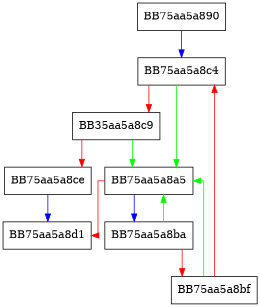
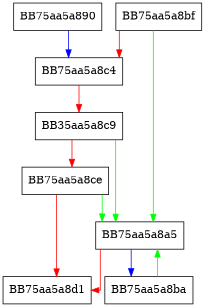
(176, 122) -> (102, 204)
(48, 204) -> (57, 232)
(182, 259) -> none
